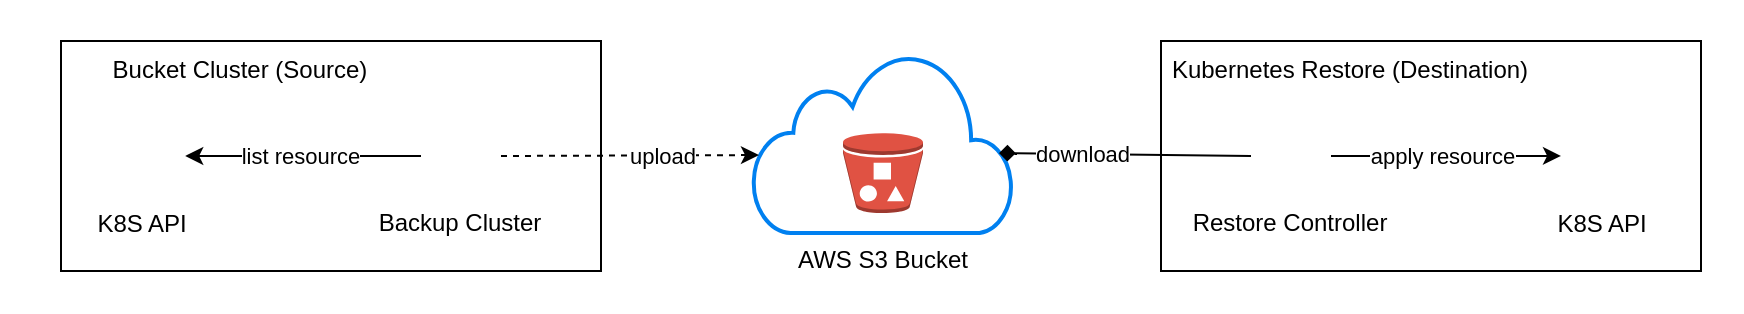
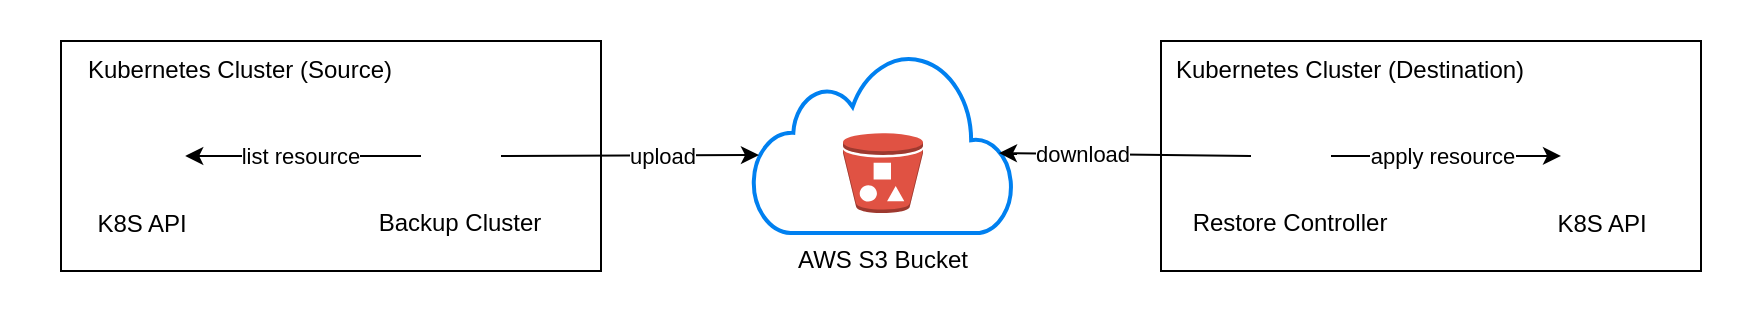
(241, 71) -> (241, 71)
(1351, 71) -> (1351, 71)
(1015, 153) -> (1014, 153)
(568, 156) -> (568, 156)
